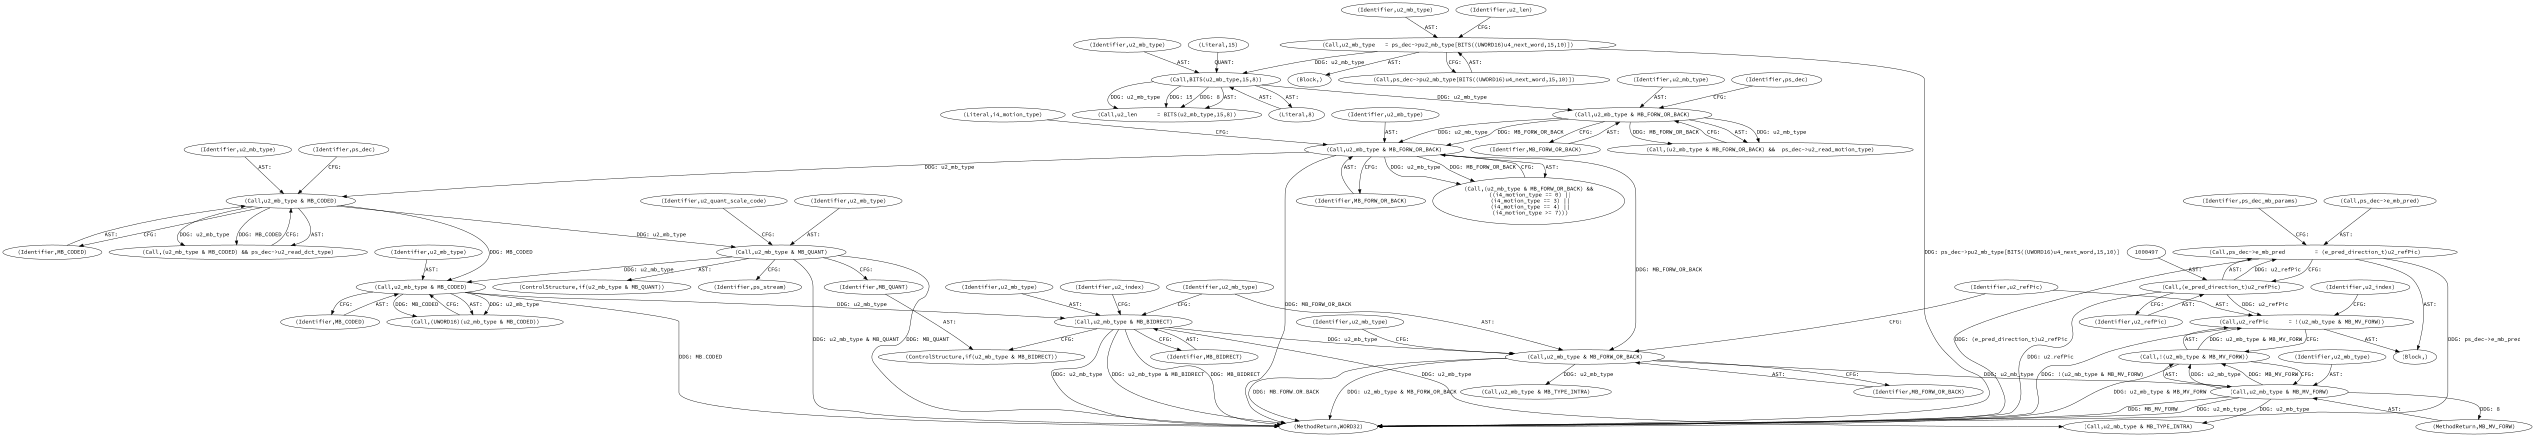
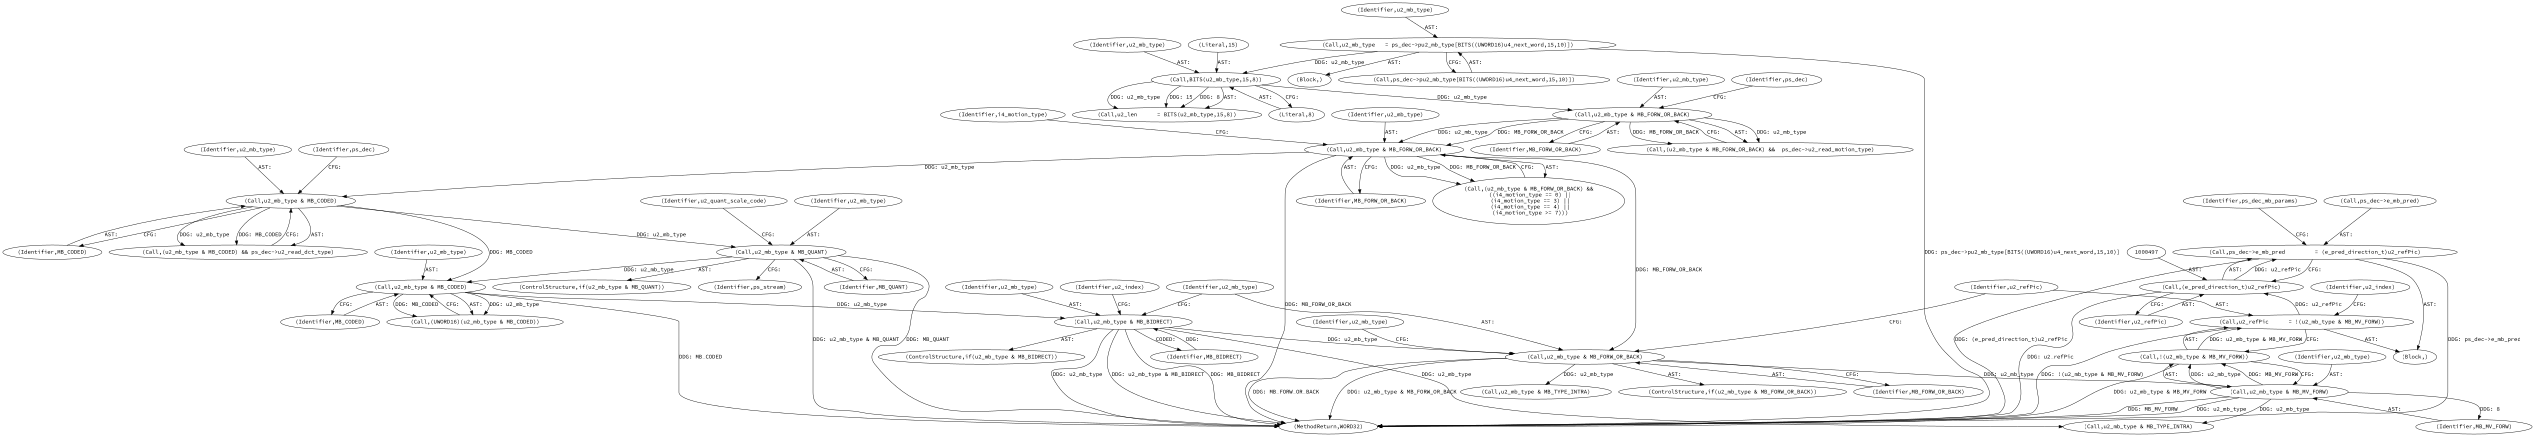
(1501, 10) -> none
(1226, 62) -> (1226, 62)
(1294, 97) -> (1294, 97)
(1003, 115) -> (1003, 115)
(2241, 307) -> (2287, 300)
(928, 320) -> (828, 271)
(1070, 340) -> (1070, 340)
(1167, 340) -> (1167, 340)
(1194, 340) -> (1194, 340)
none -> (1733, 392)
(2474, 427) -> (2474, 427)
